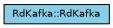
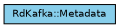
(57, 14) -> (60, 14)
